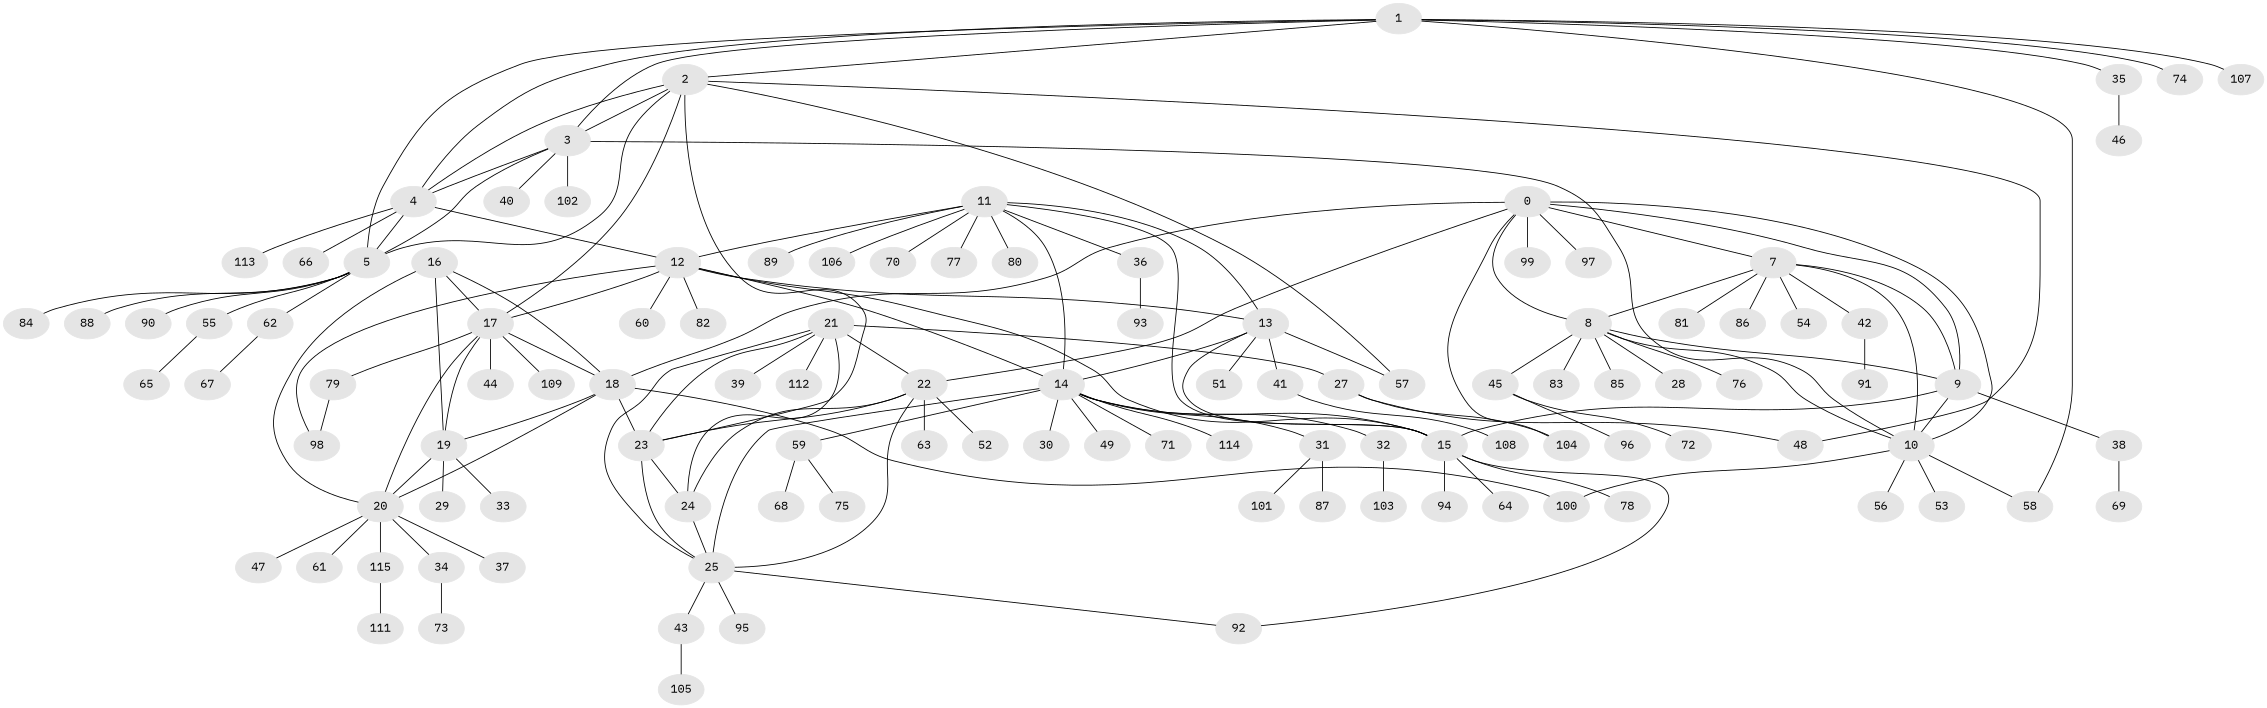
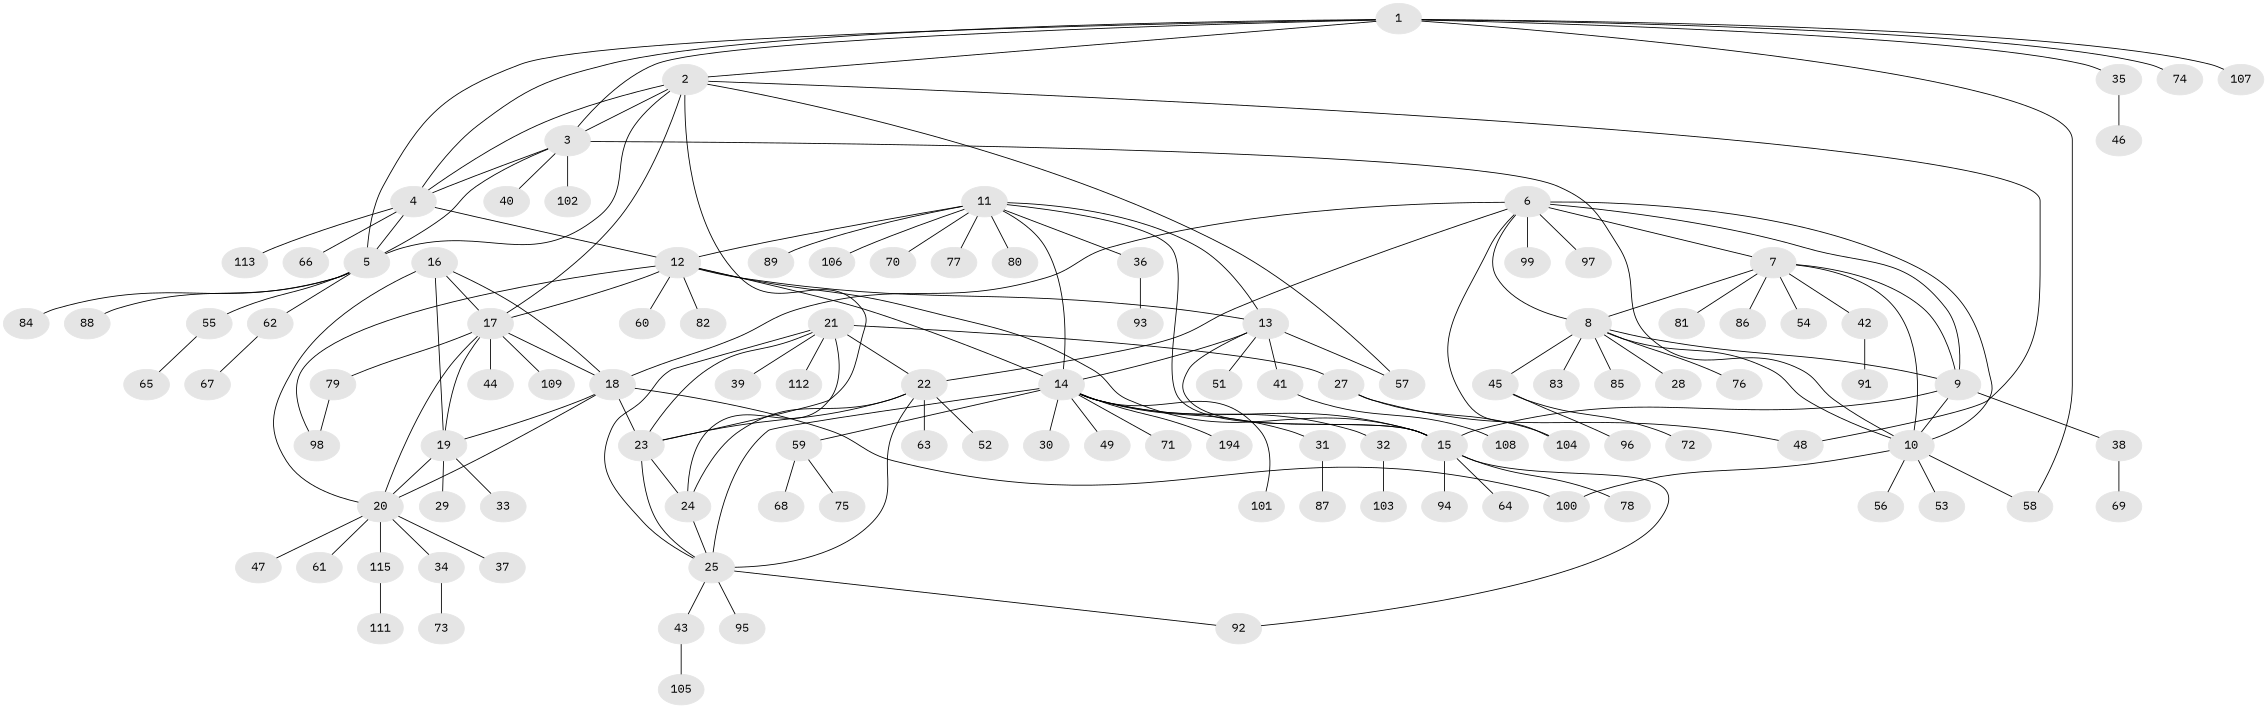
(1528, 202) -> (1528, 202)
(148, 324) -> none
(1229, 446) -> (1229, 446)
(1292, 476) -> (1205, 402)
